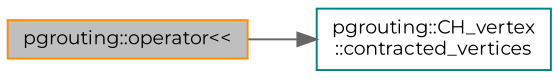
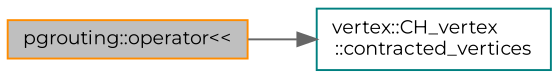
(434, 39) -> (434, 39)
